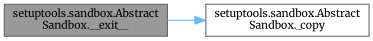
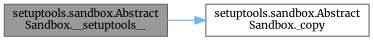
(86, 20) -> (86, 20)
